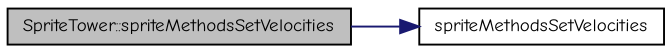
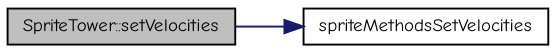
(179, 27) -> (121, 27)
